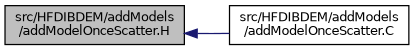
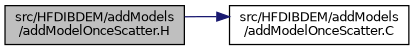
(213, 34) -> (201, 17)
